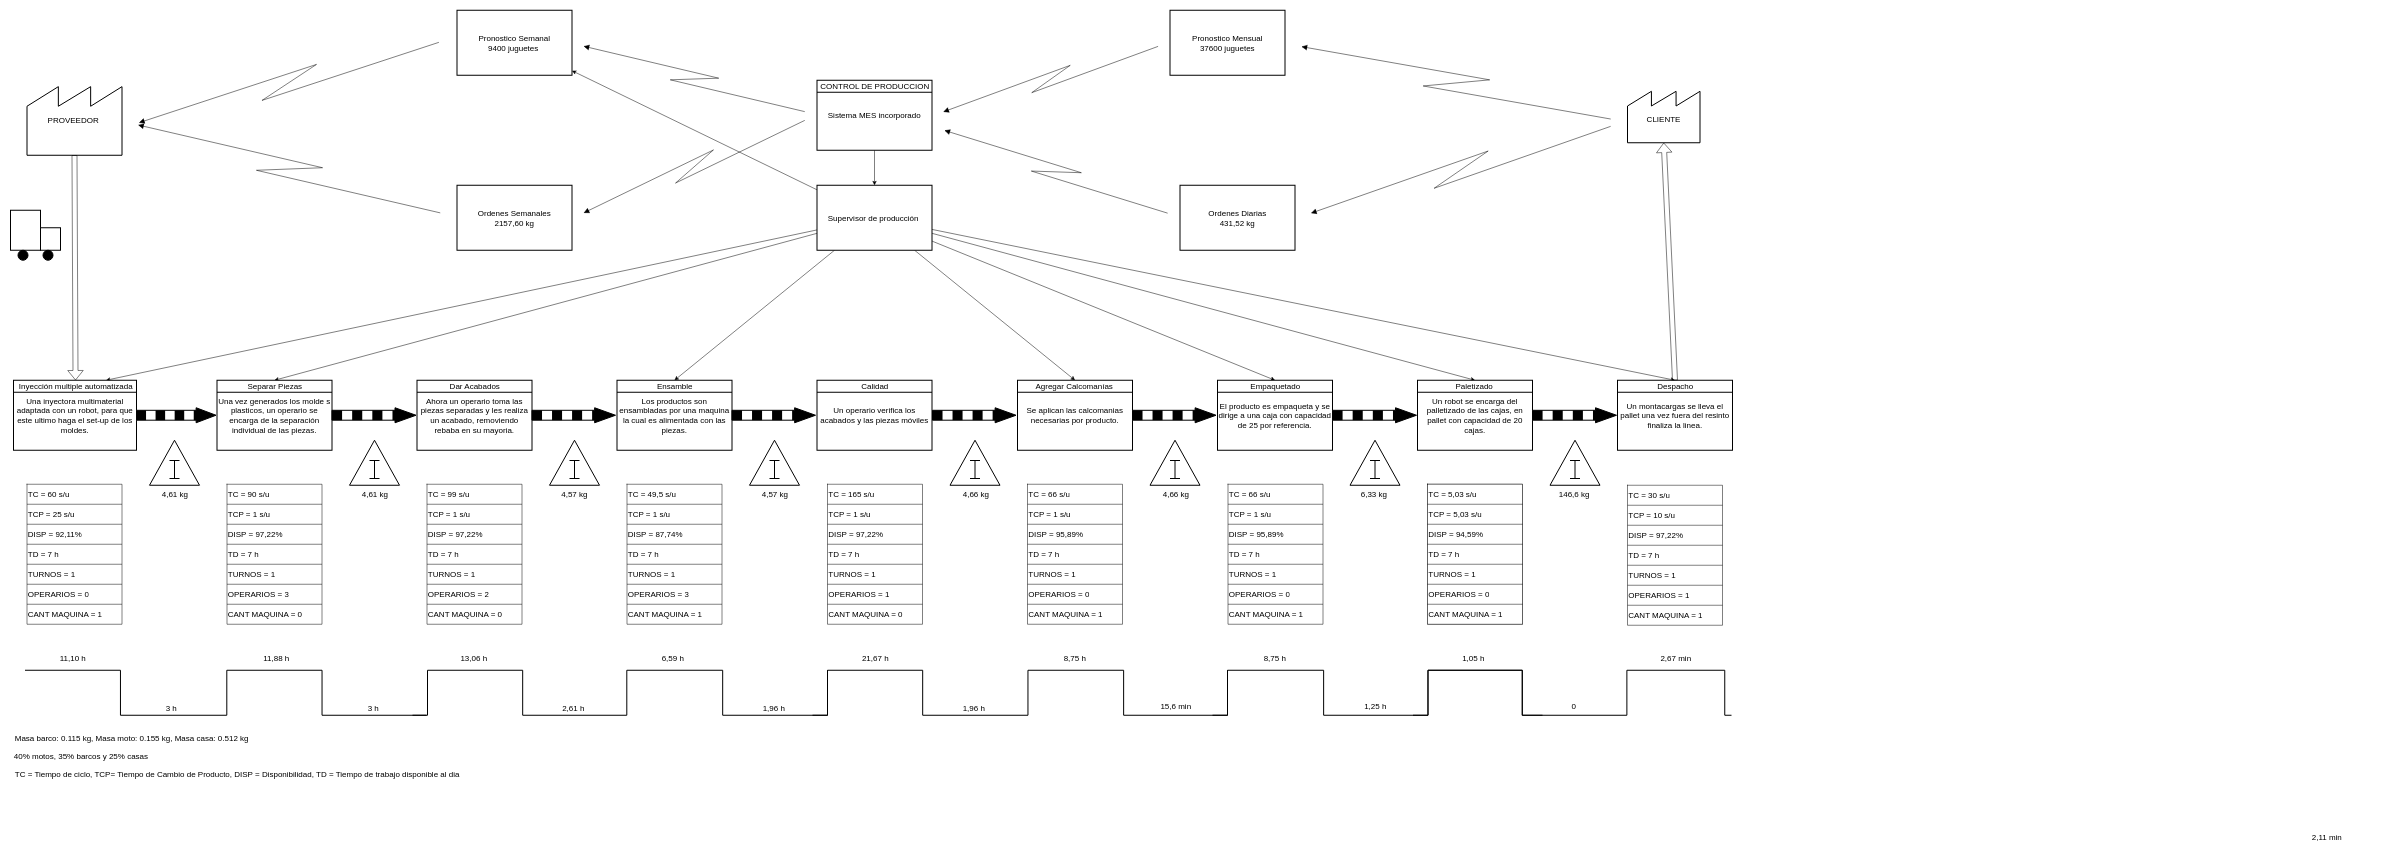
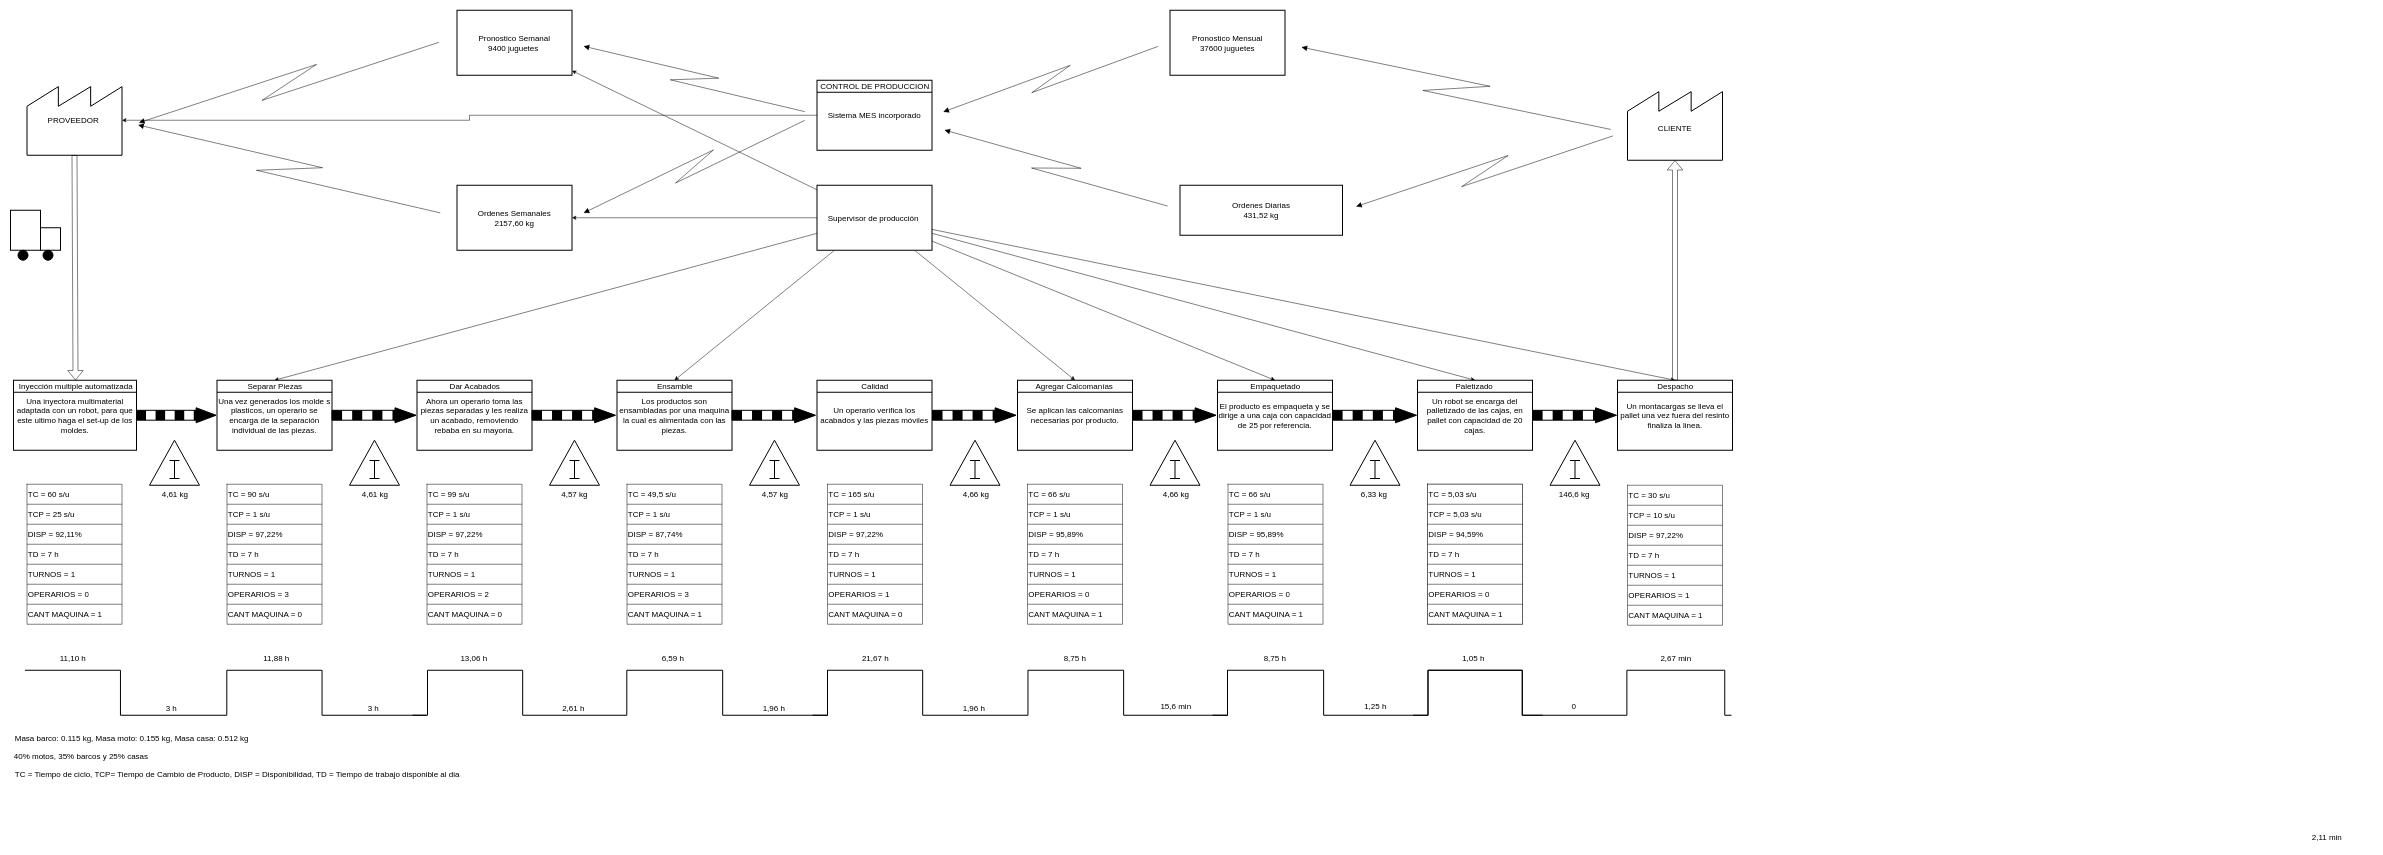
(1664, 117) -> (1675, 125)
(874, 180) -> (469, 119)
(1237, 218) -> (1261, 210)
(462, 305) -> (576, 218)
